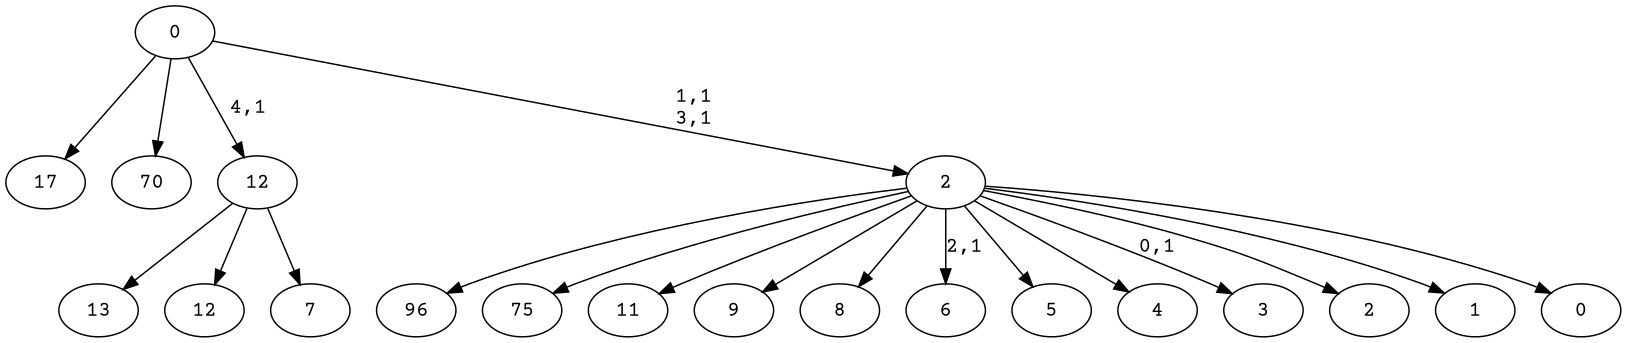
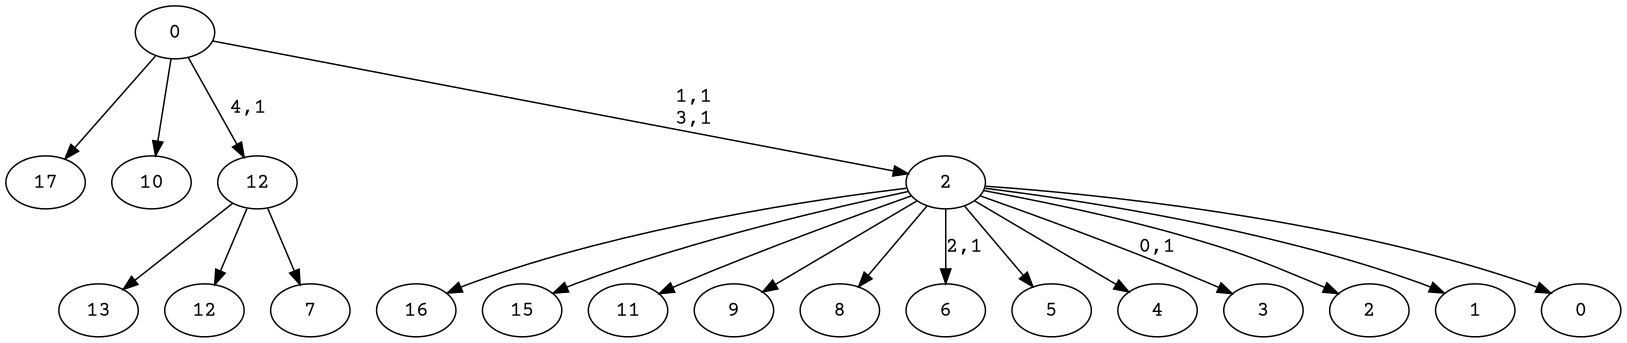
(151, 182) -> (151, 182)
(416, 310) -> (416, 310)
(522, 310) -> (522, 310)
